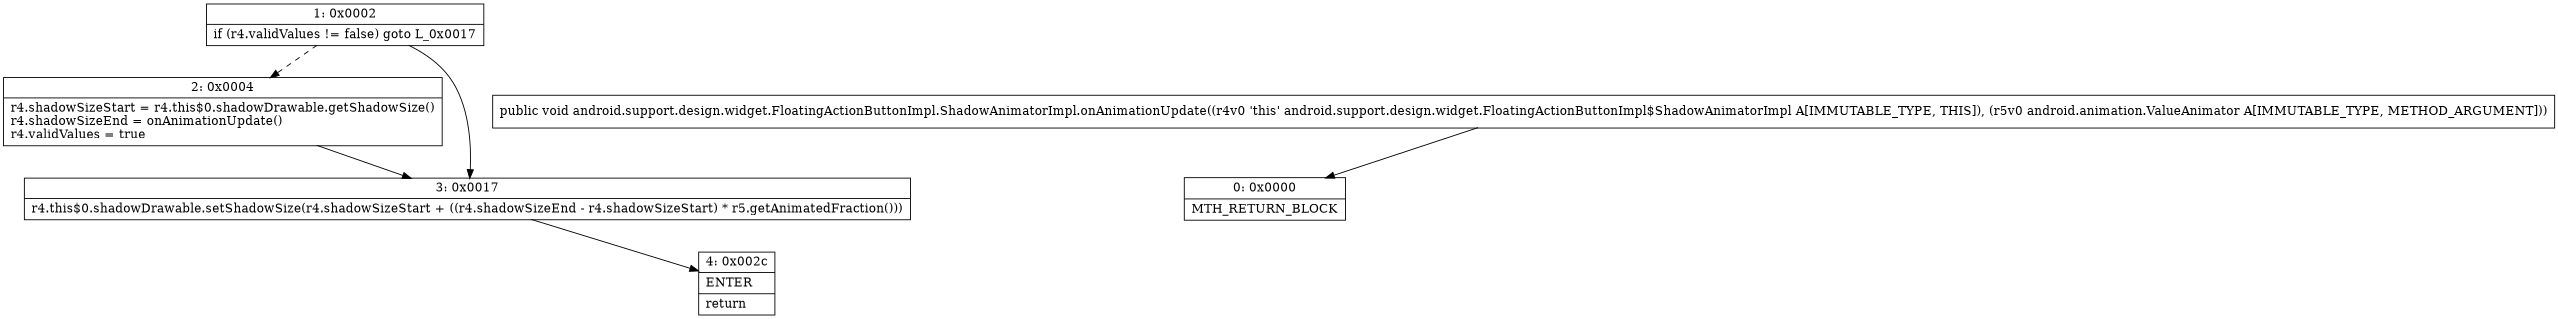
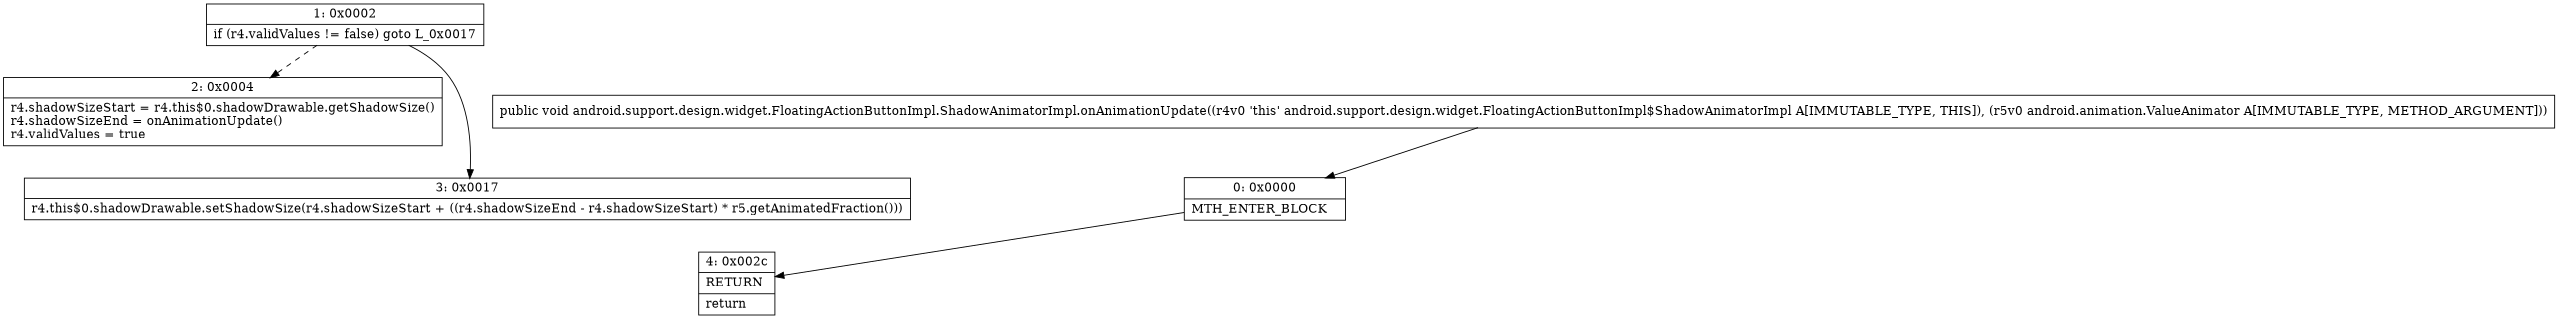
(360, 160) -> none
(1265, 209) -> (1260, 209)
(611, 244) -> (984, 244)
(729, 283) -> (735, 283)
